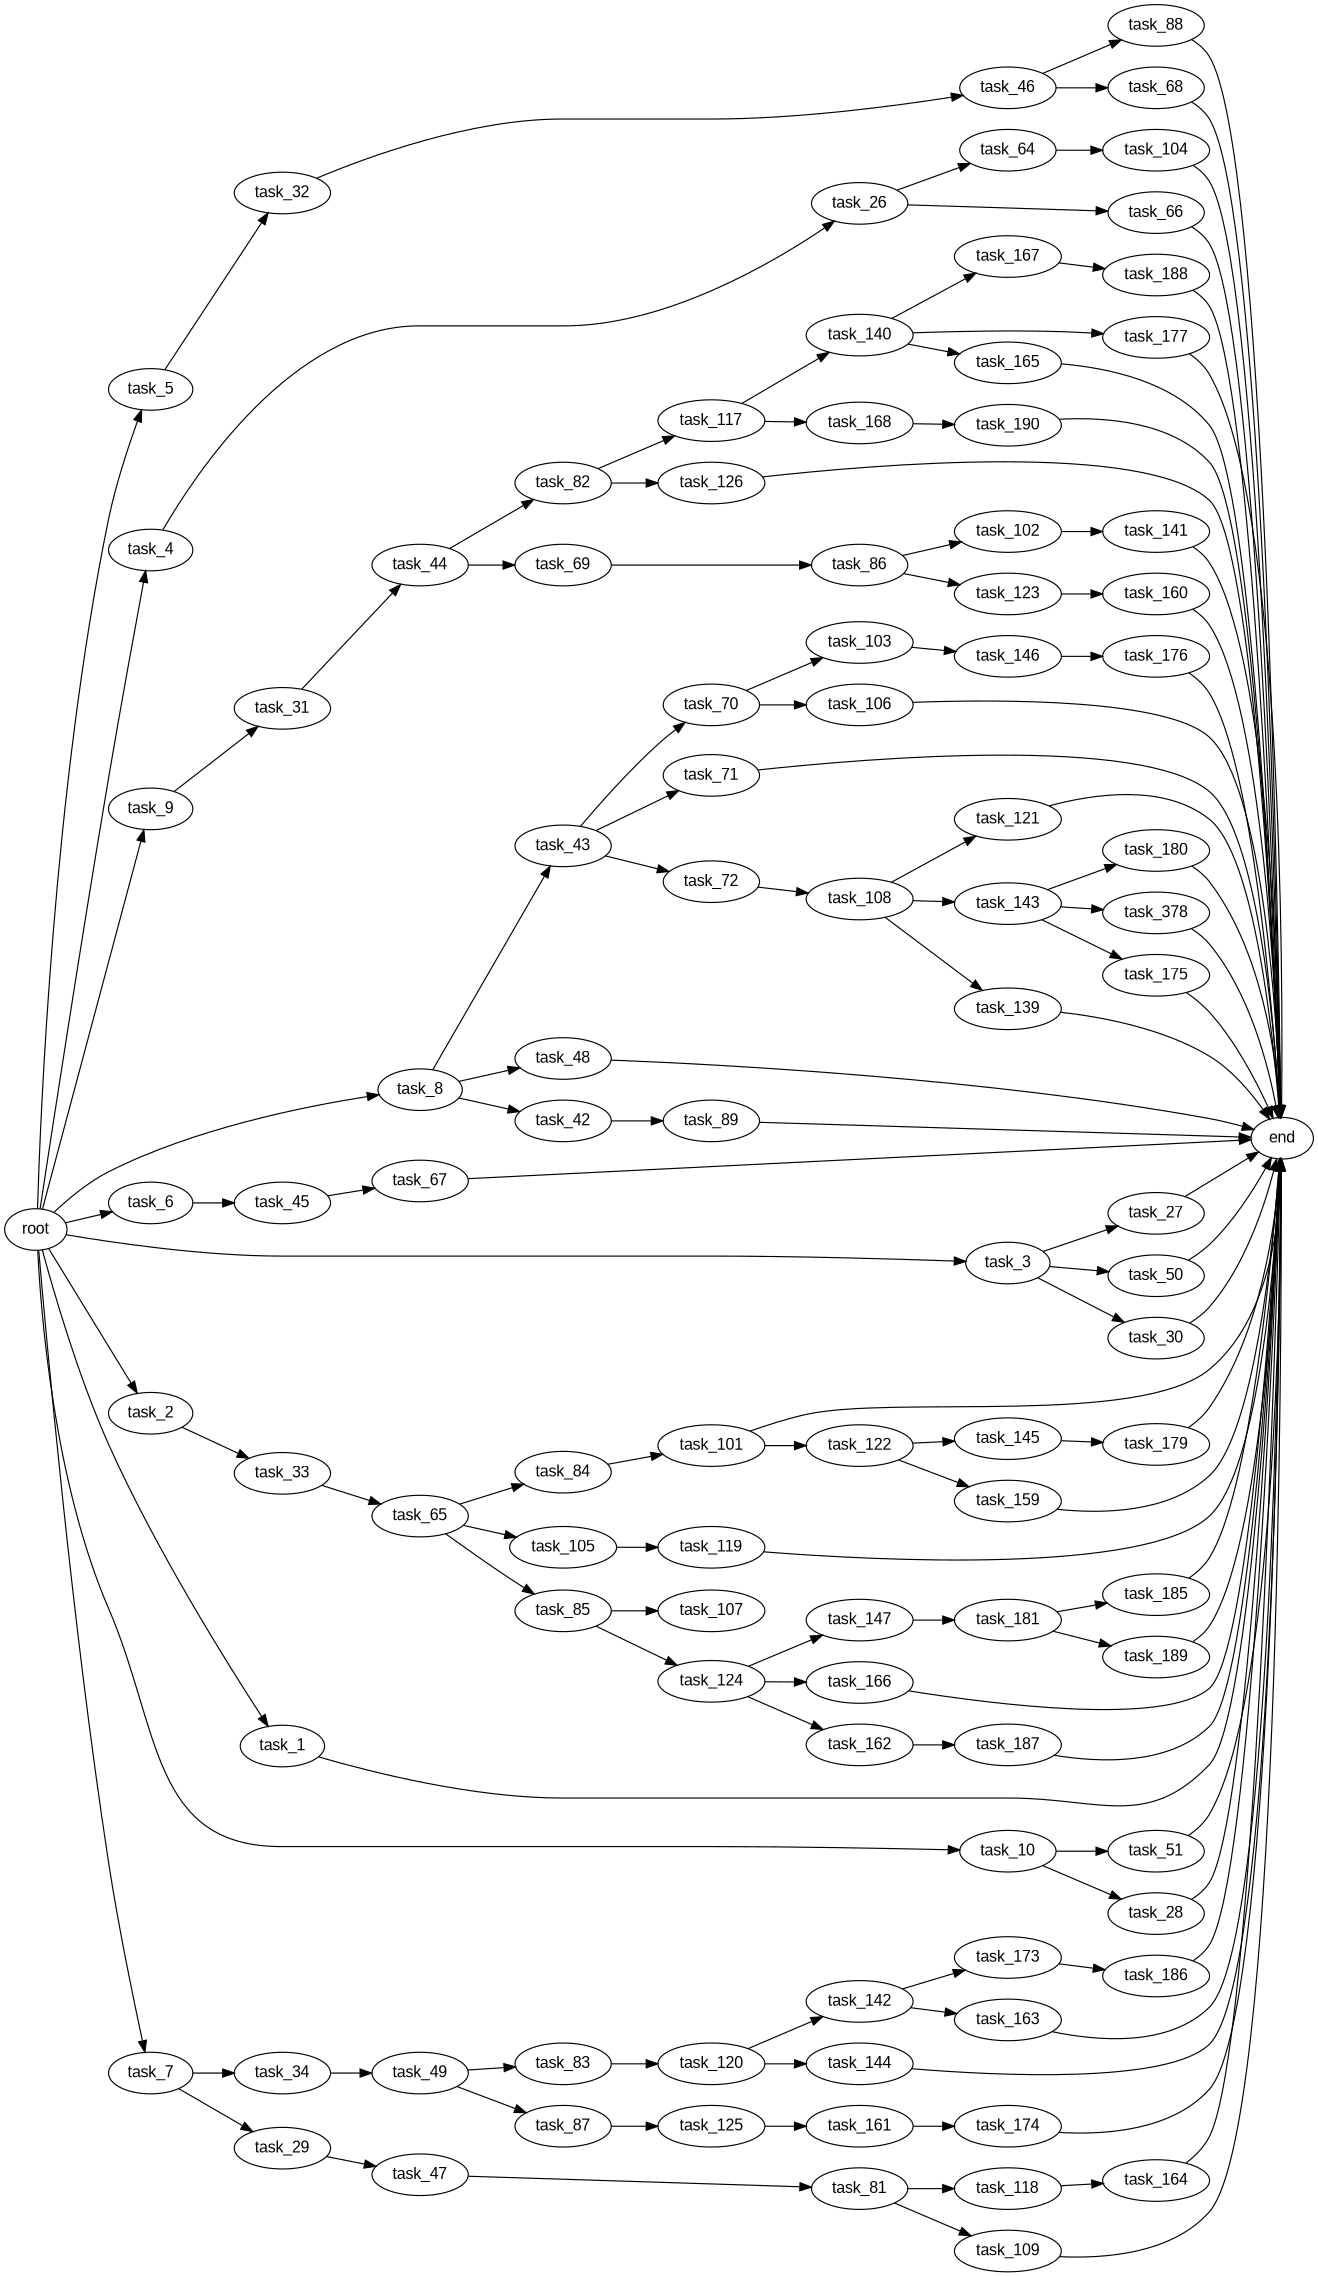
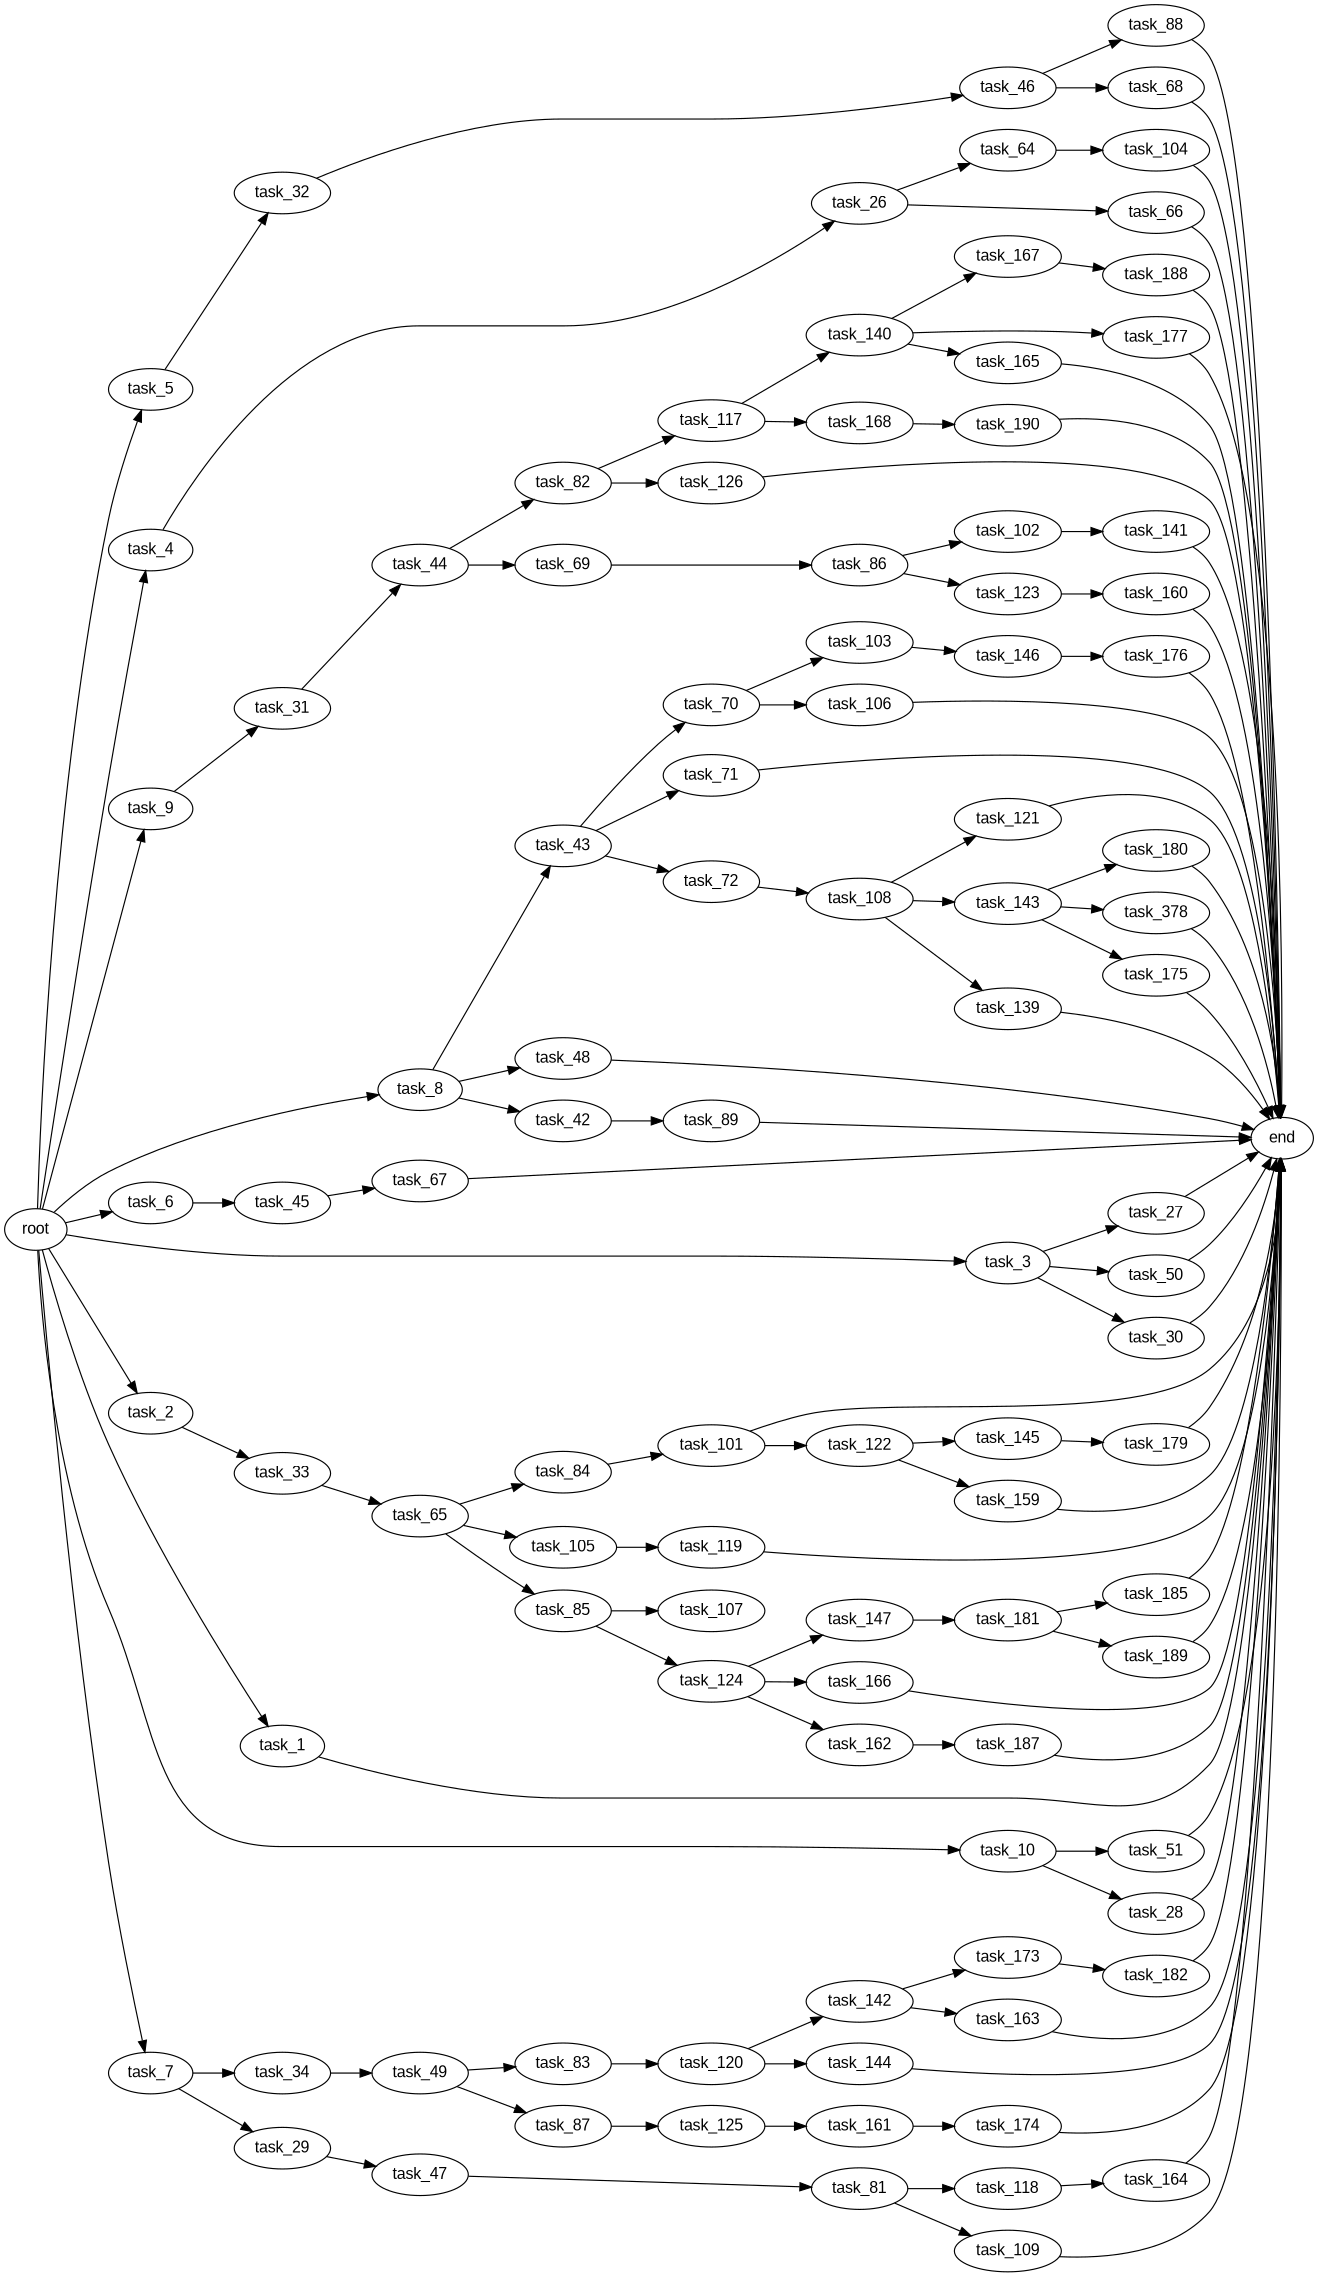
(1156, 1976) -> (1156, 1976)
